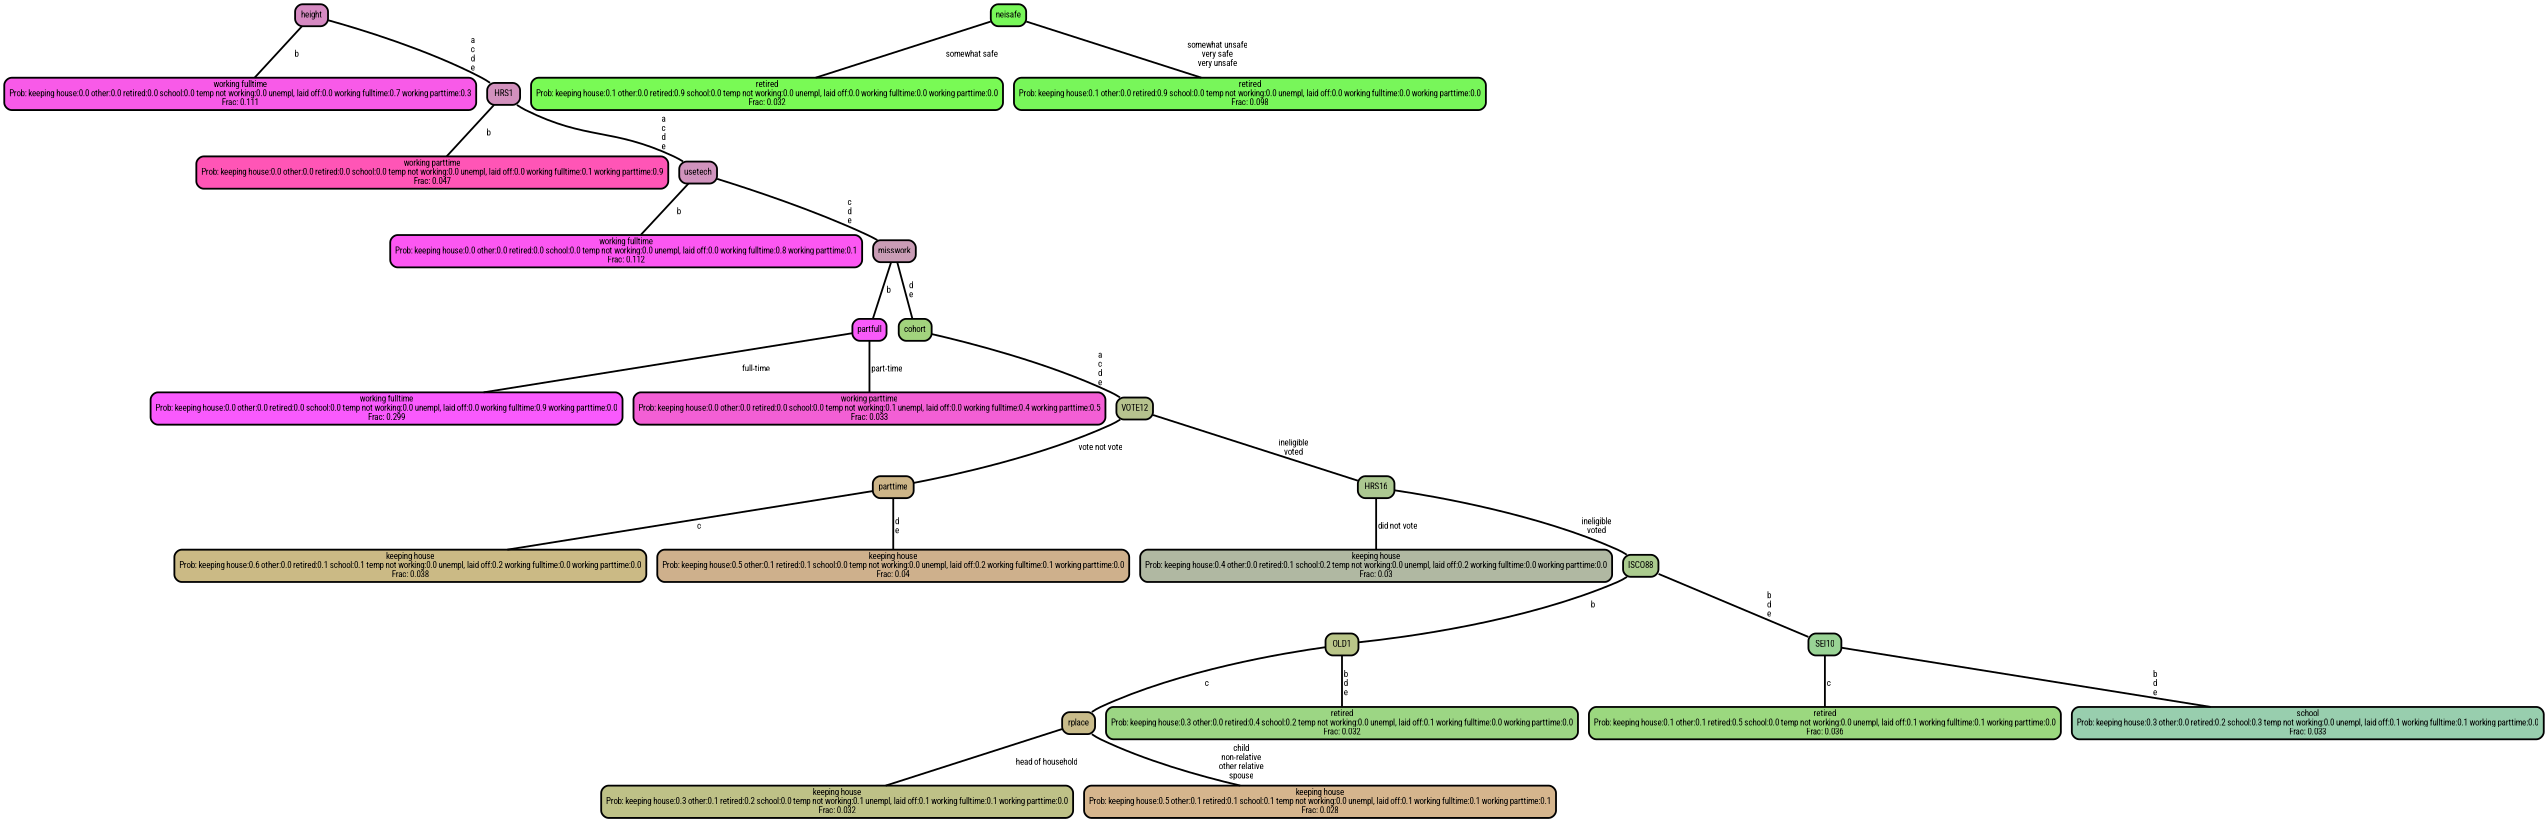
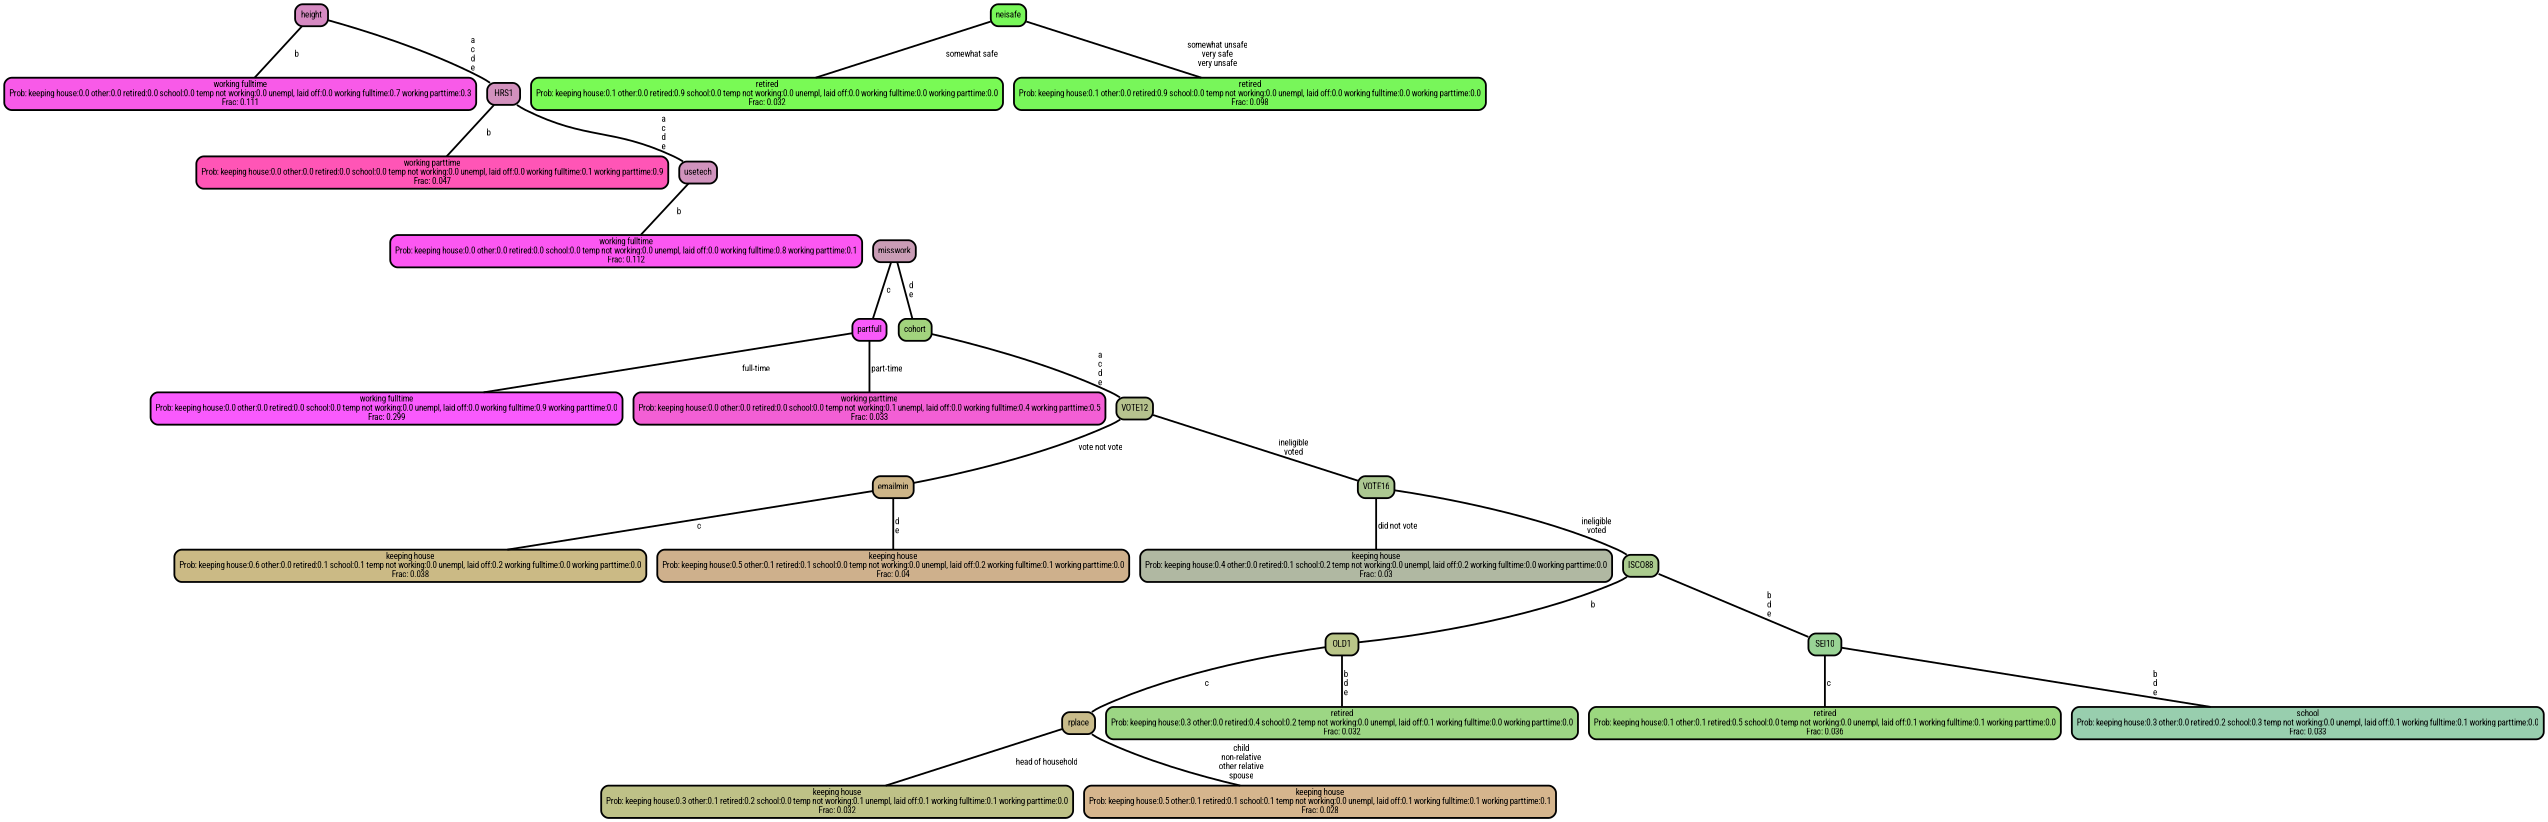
(798, 207) -> none
(888, 291) -> (888, 291)
(893, 487) -> (893, 487)
(1376, 487) -> (1376, 487)
